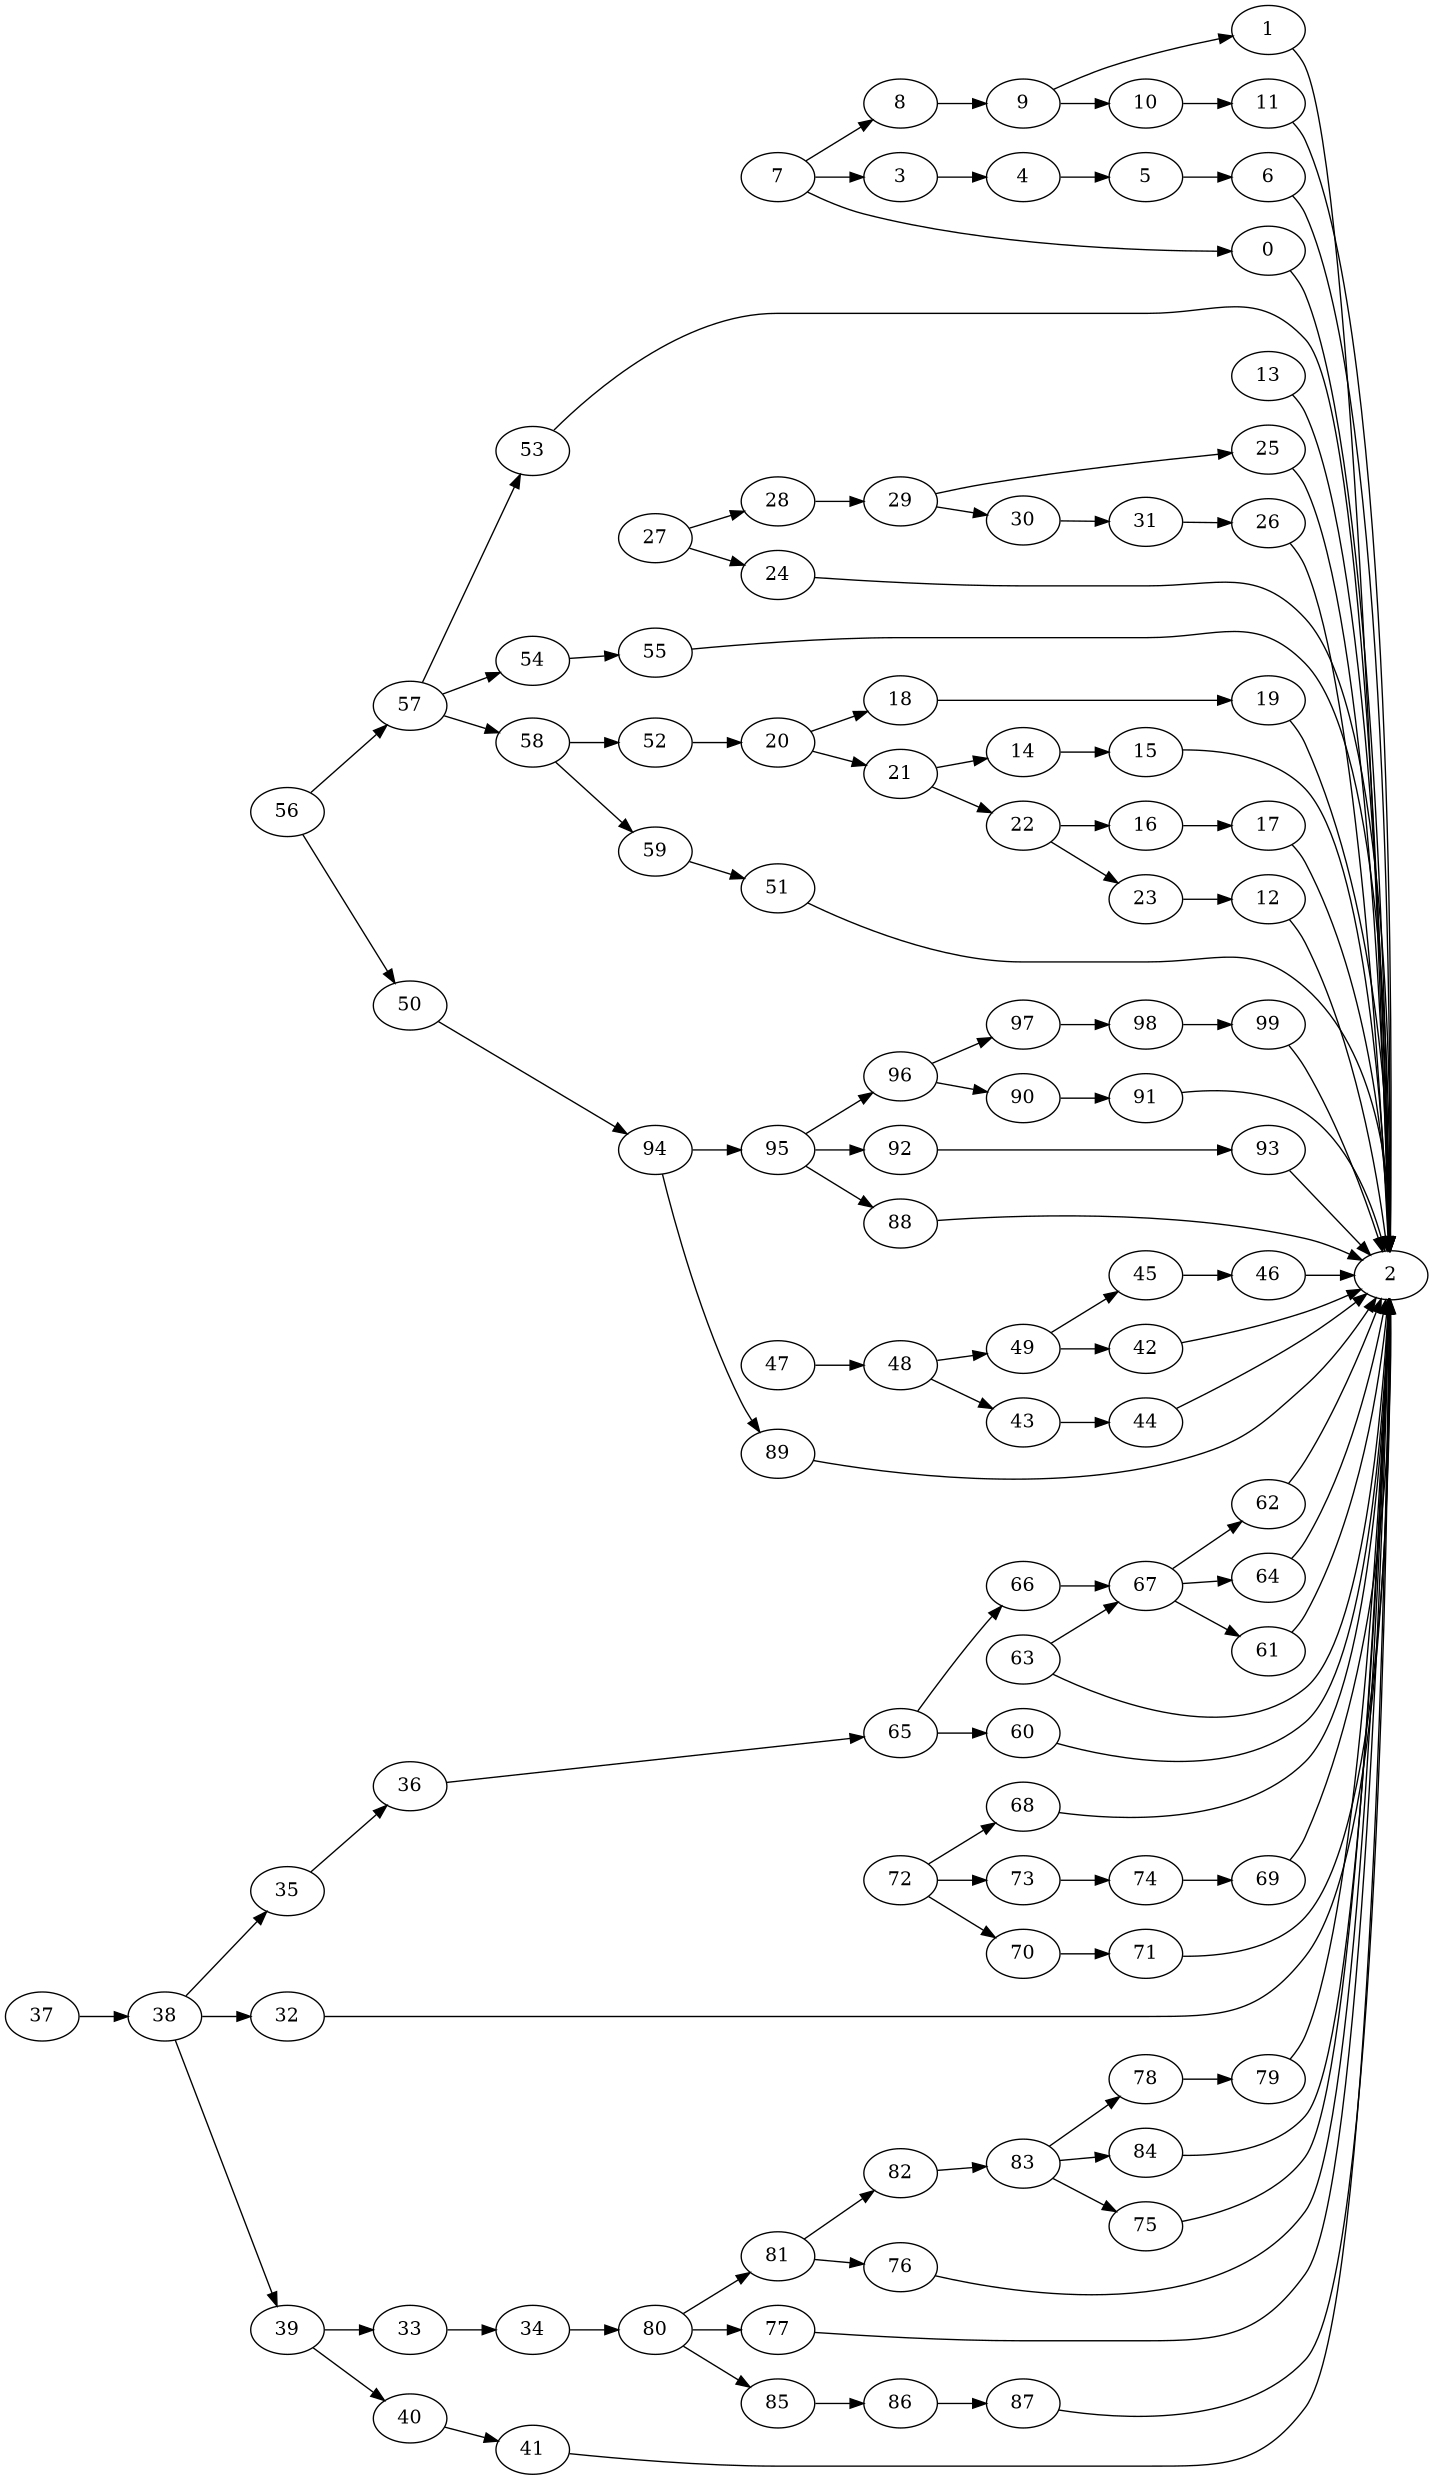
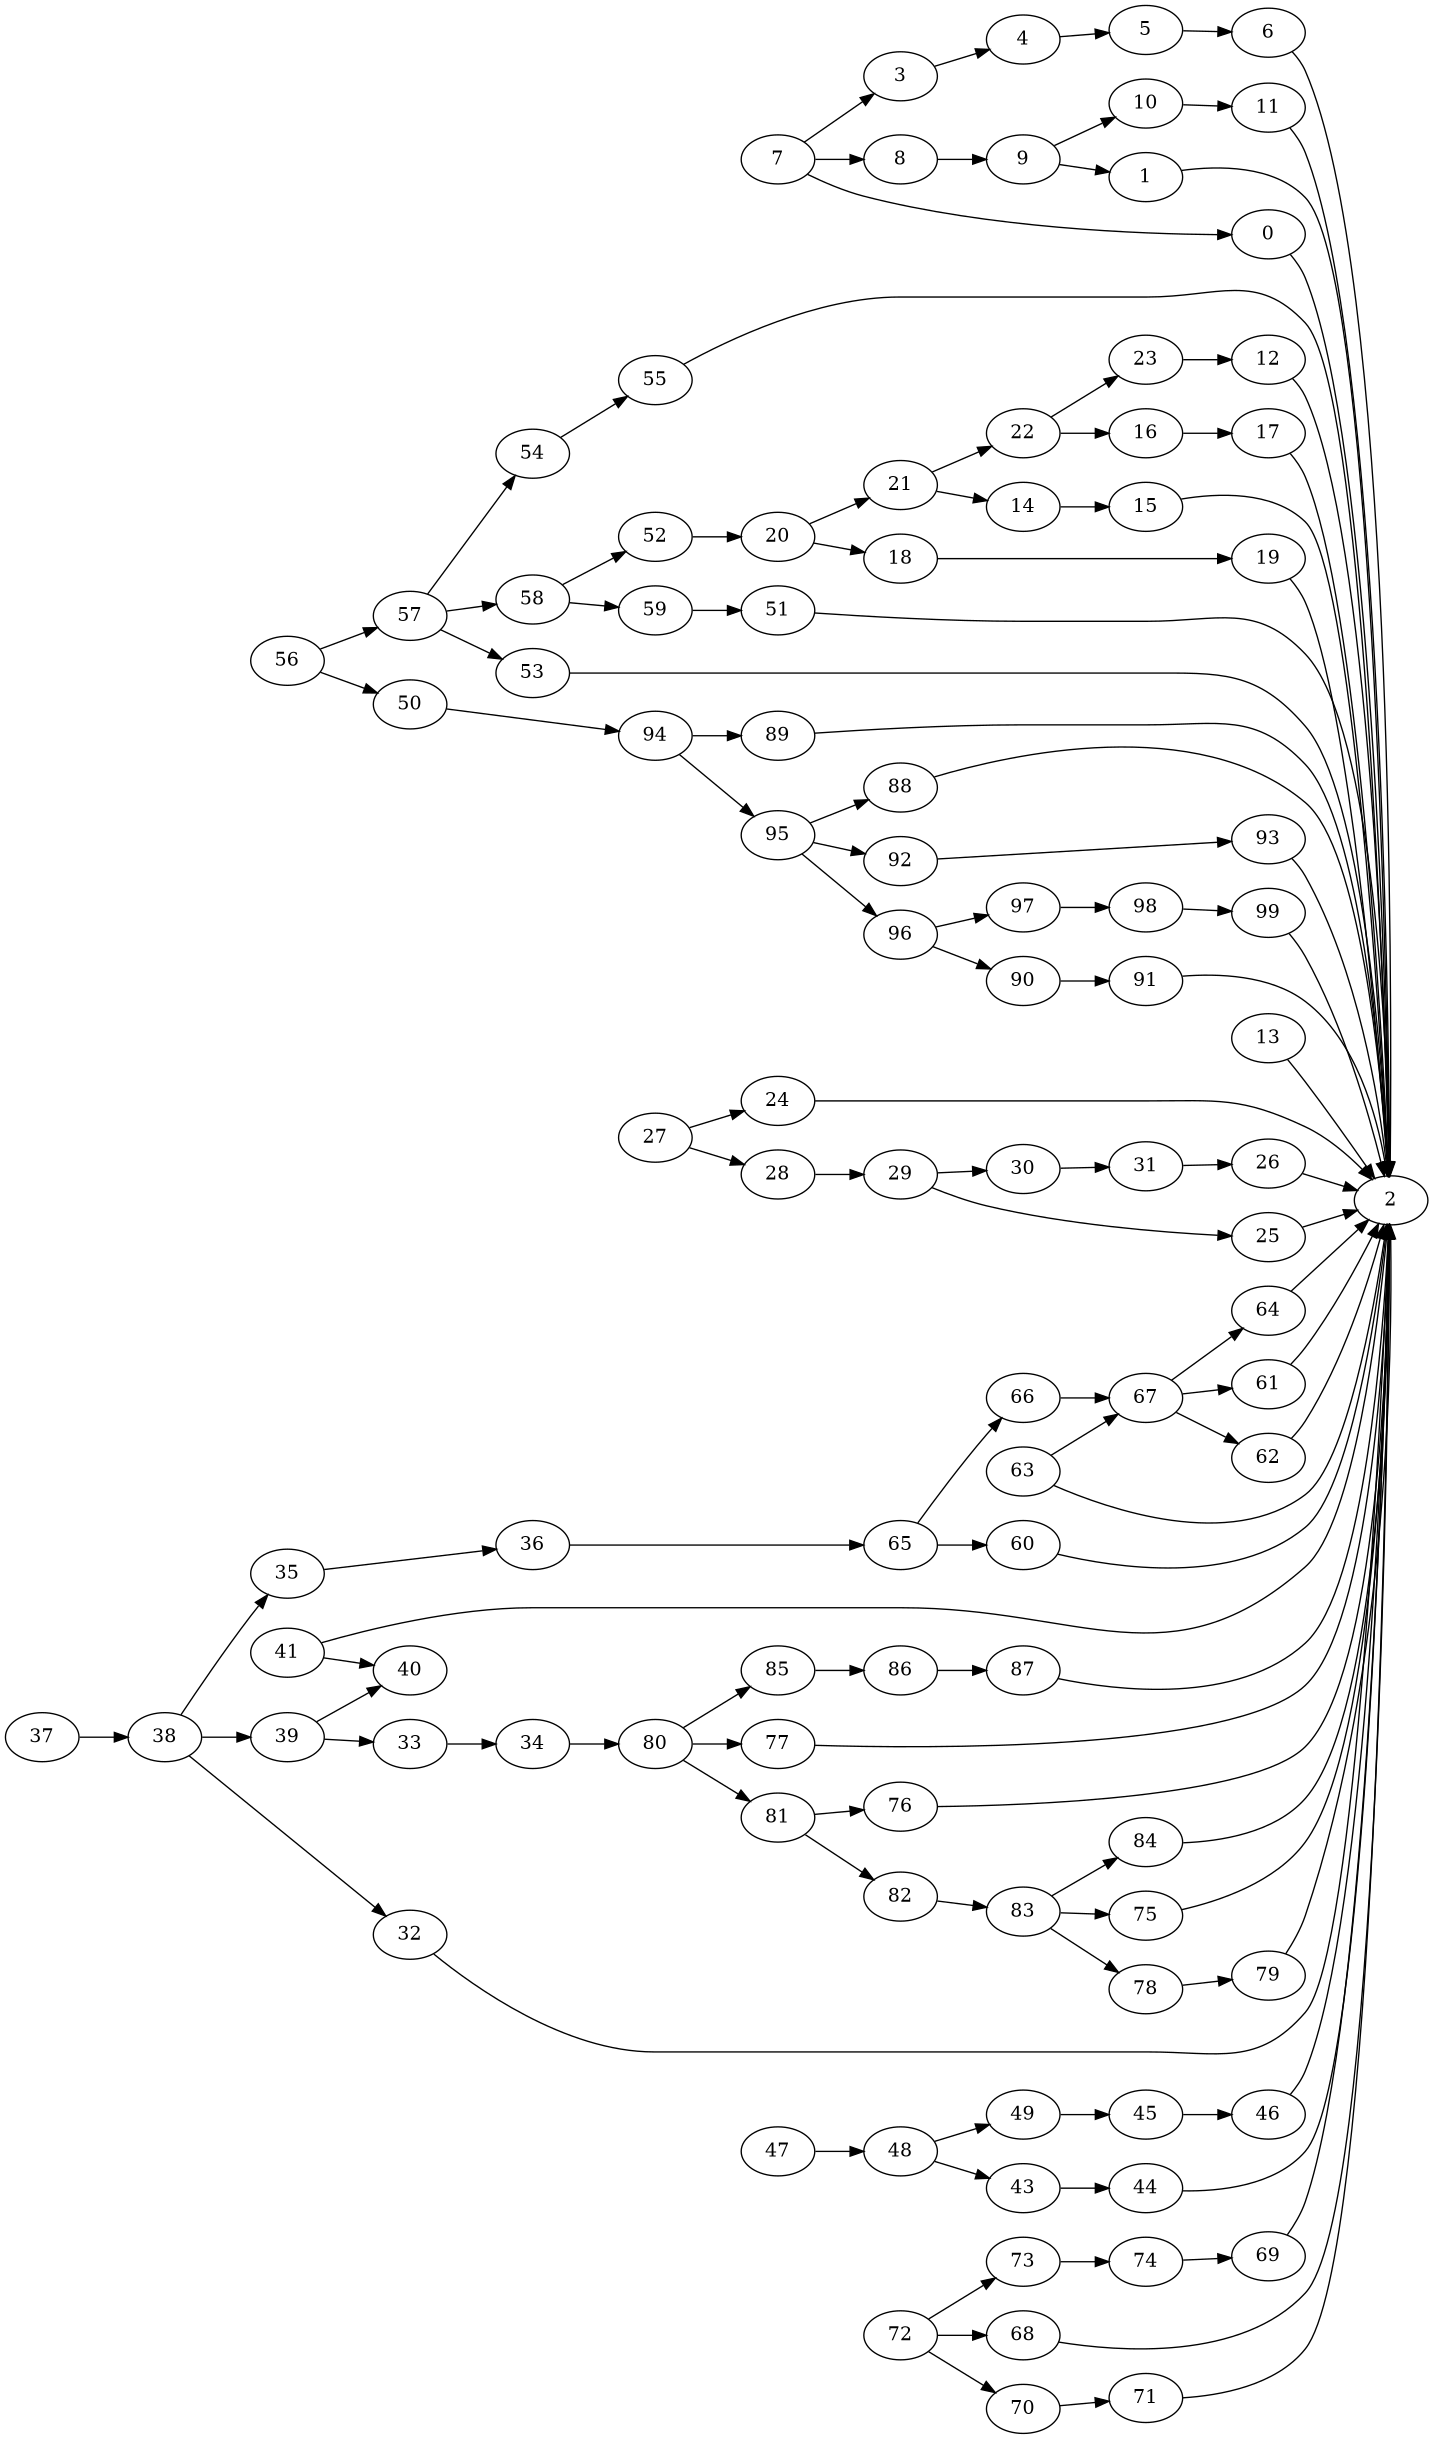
(1146, 1349) -> none
(465, 2432) -> (342, 1661)
